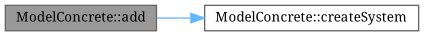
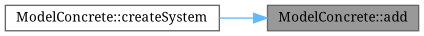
(174, 18) -> (237, 18)
